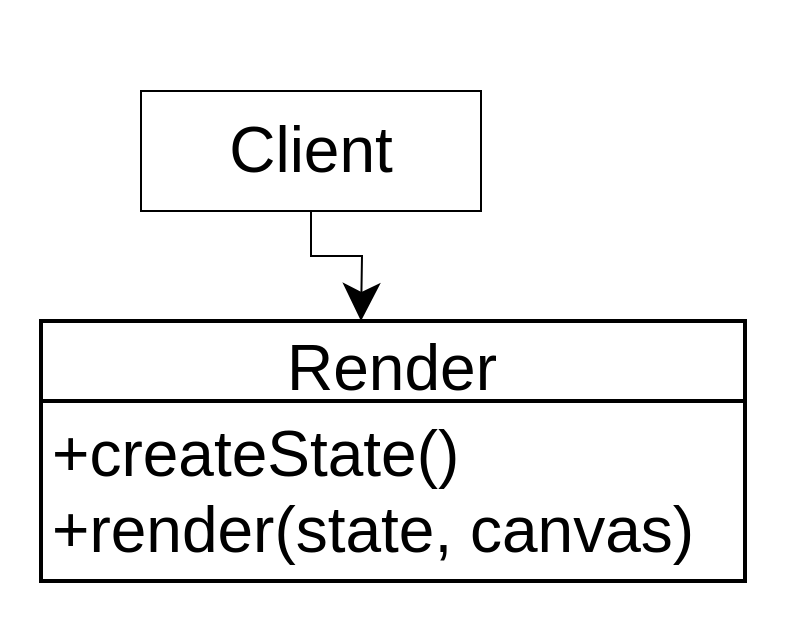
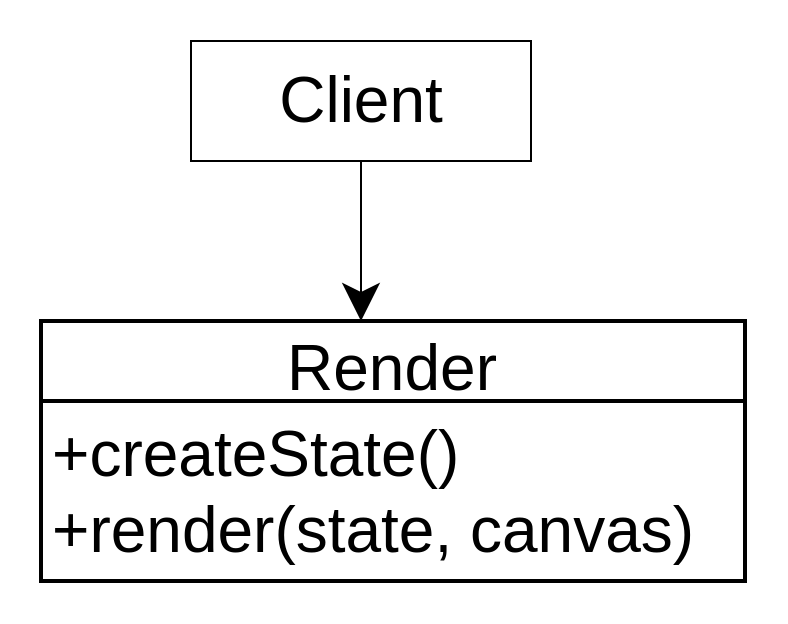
(311, 151) -> (361, 101)
